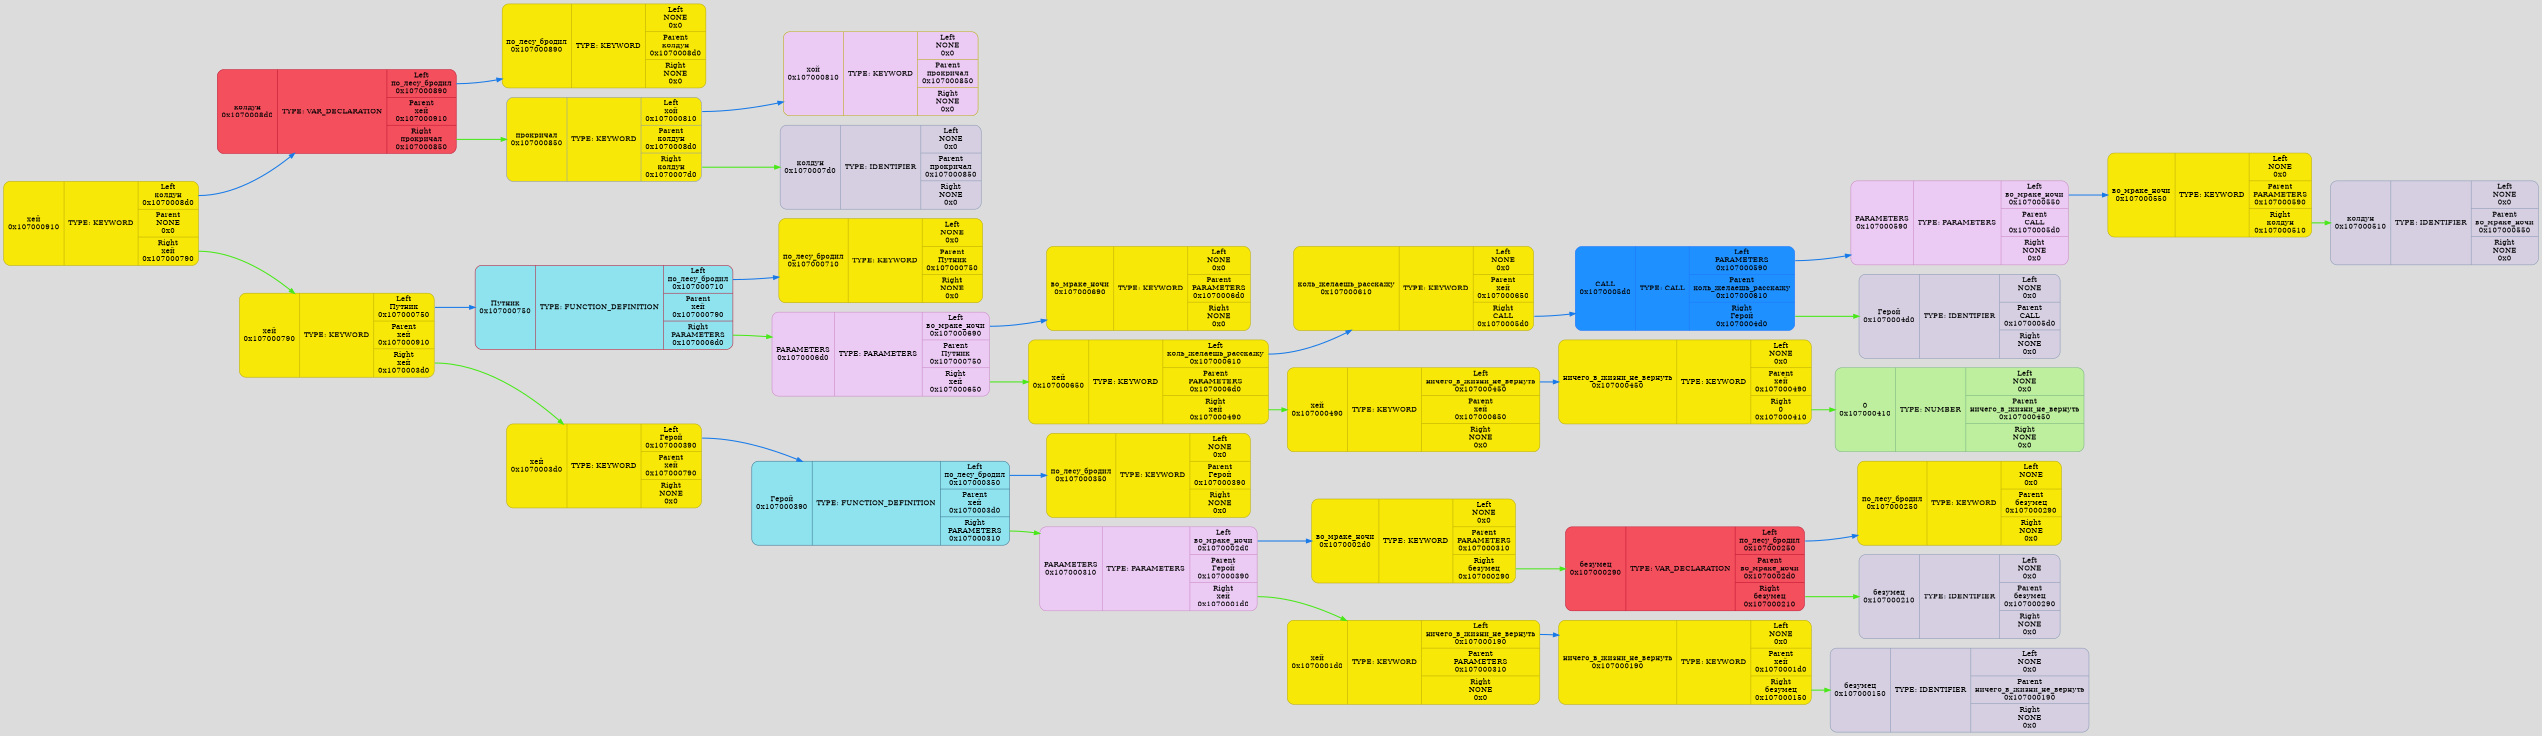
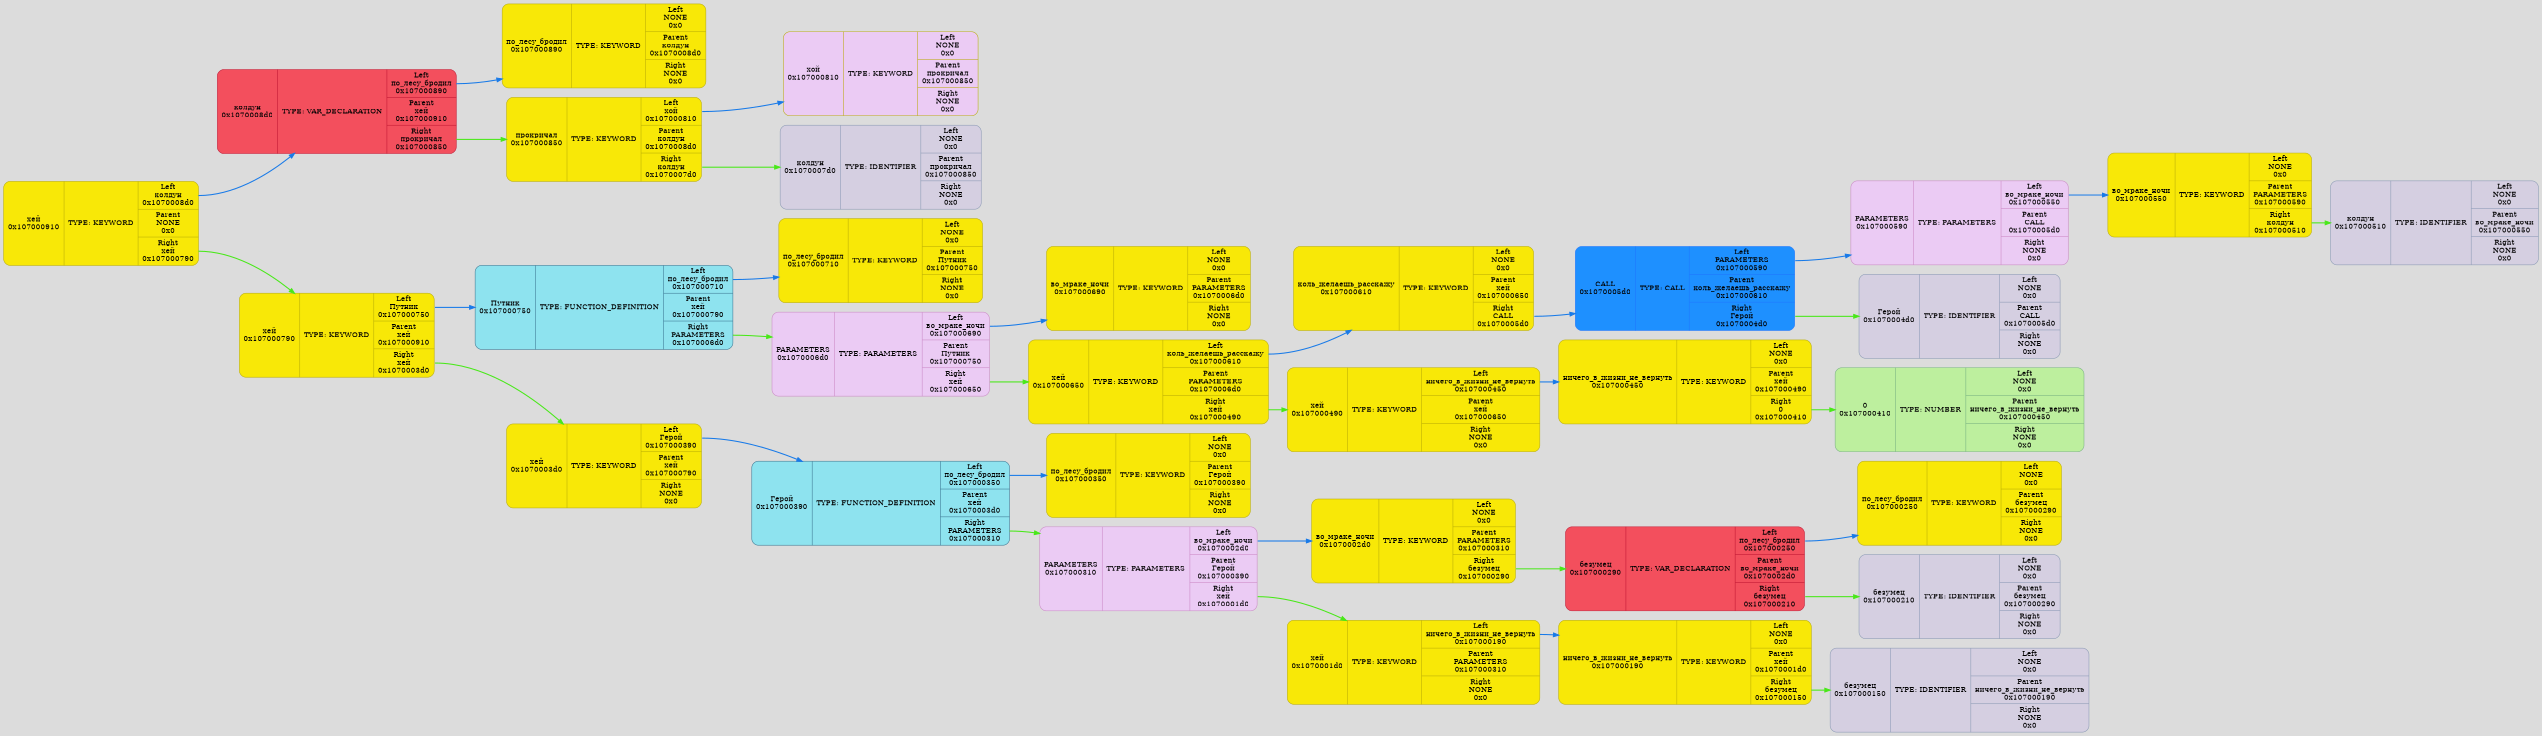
(604, 139) -> (604, 139)
(604, 307) -> (604, 307)
